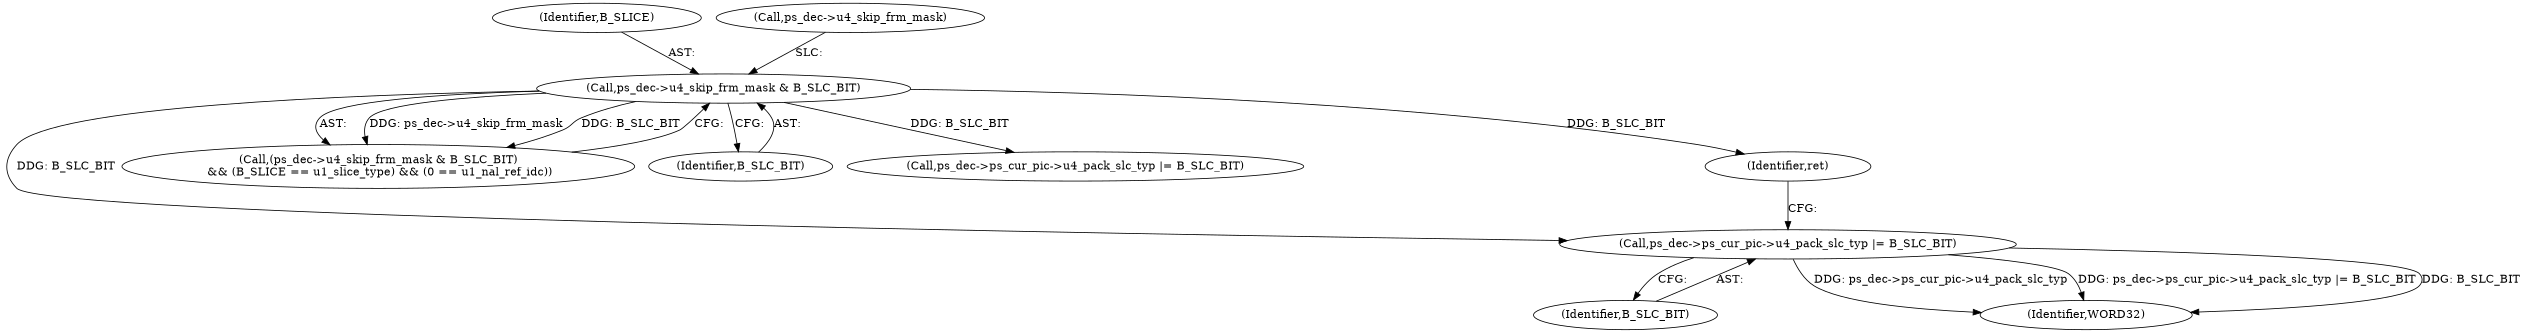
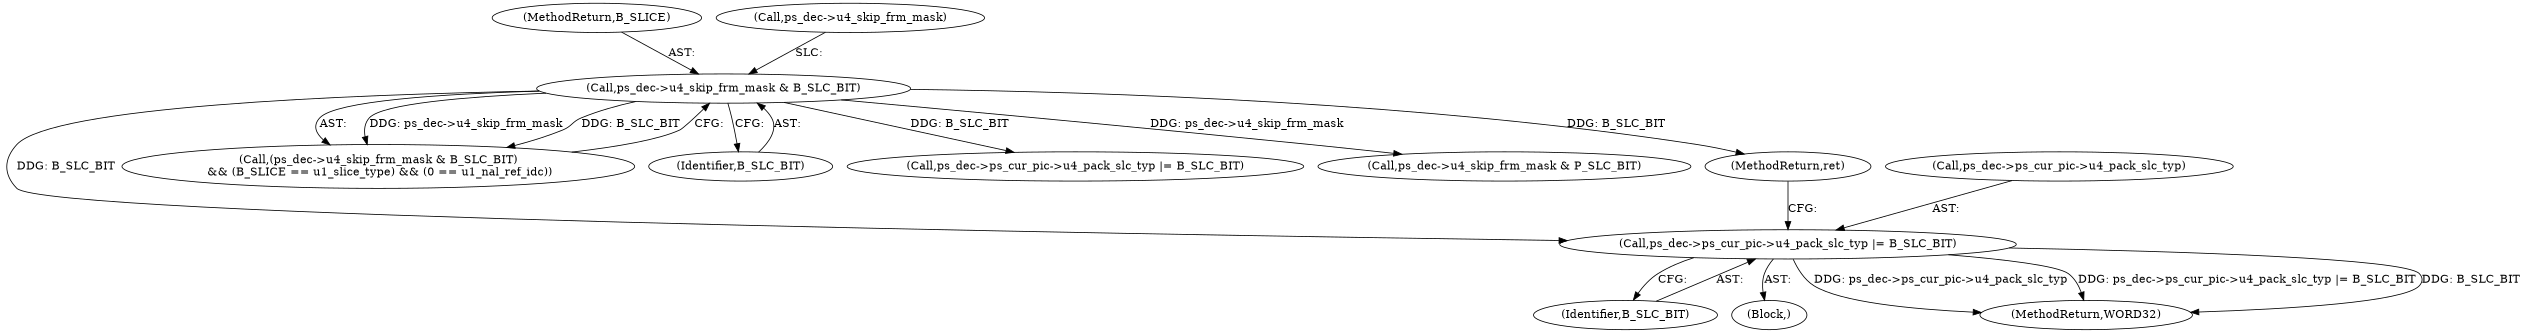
(597, 18) -> (597, 18)
none -> (1504, 166)
(1788, 166) -> (1788, 166)
none -> (2059, 166)
none -> (1769, 315)
(2086, 315) -> (2086, 315)
